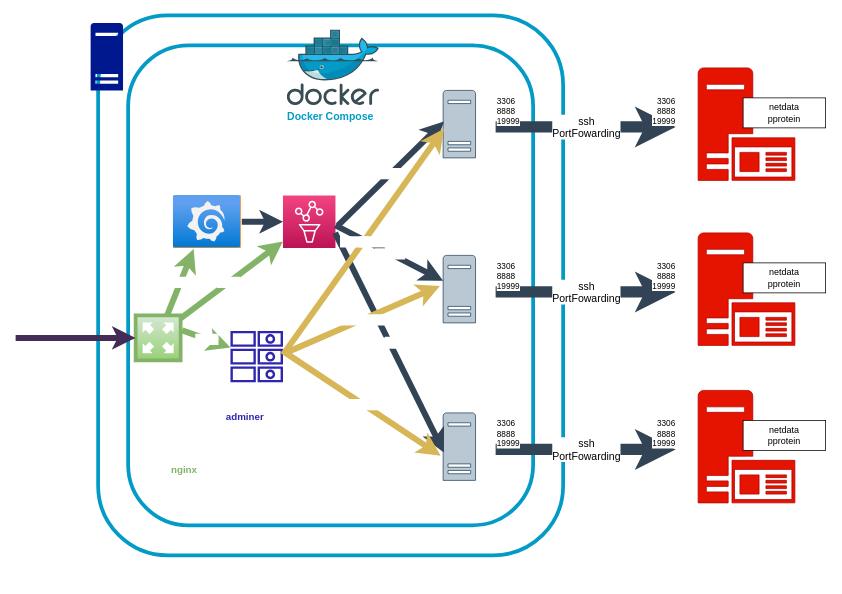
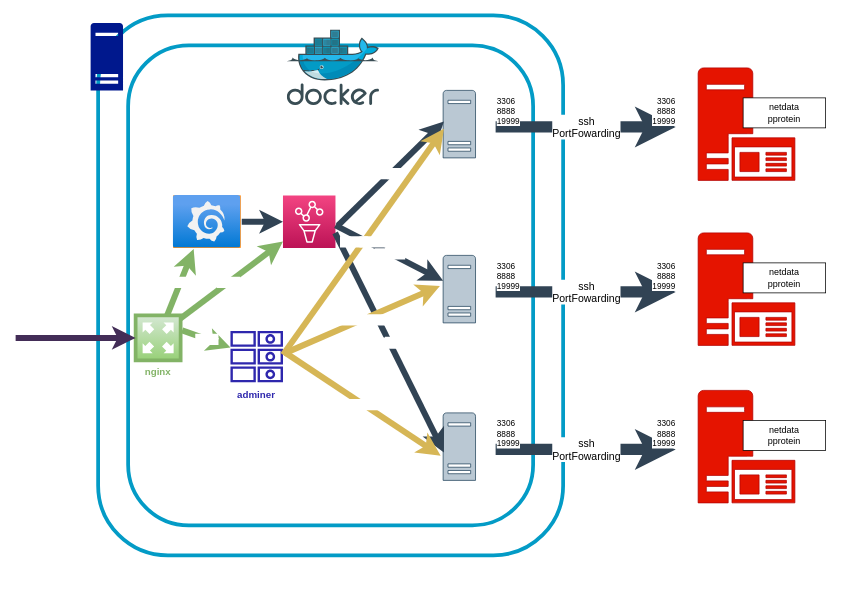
(330, 117) -> none
(245, 417) -> (256, 394)
(184, 469) -> (158, 372)
